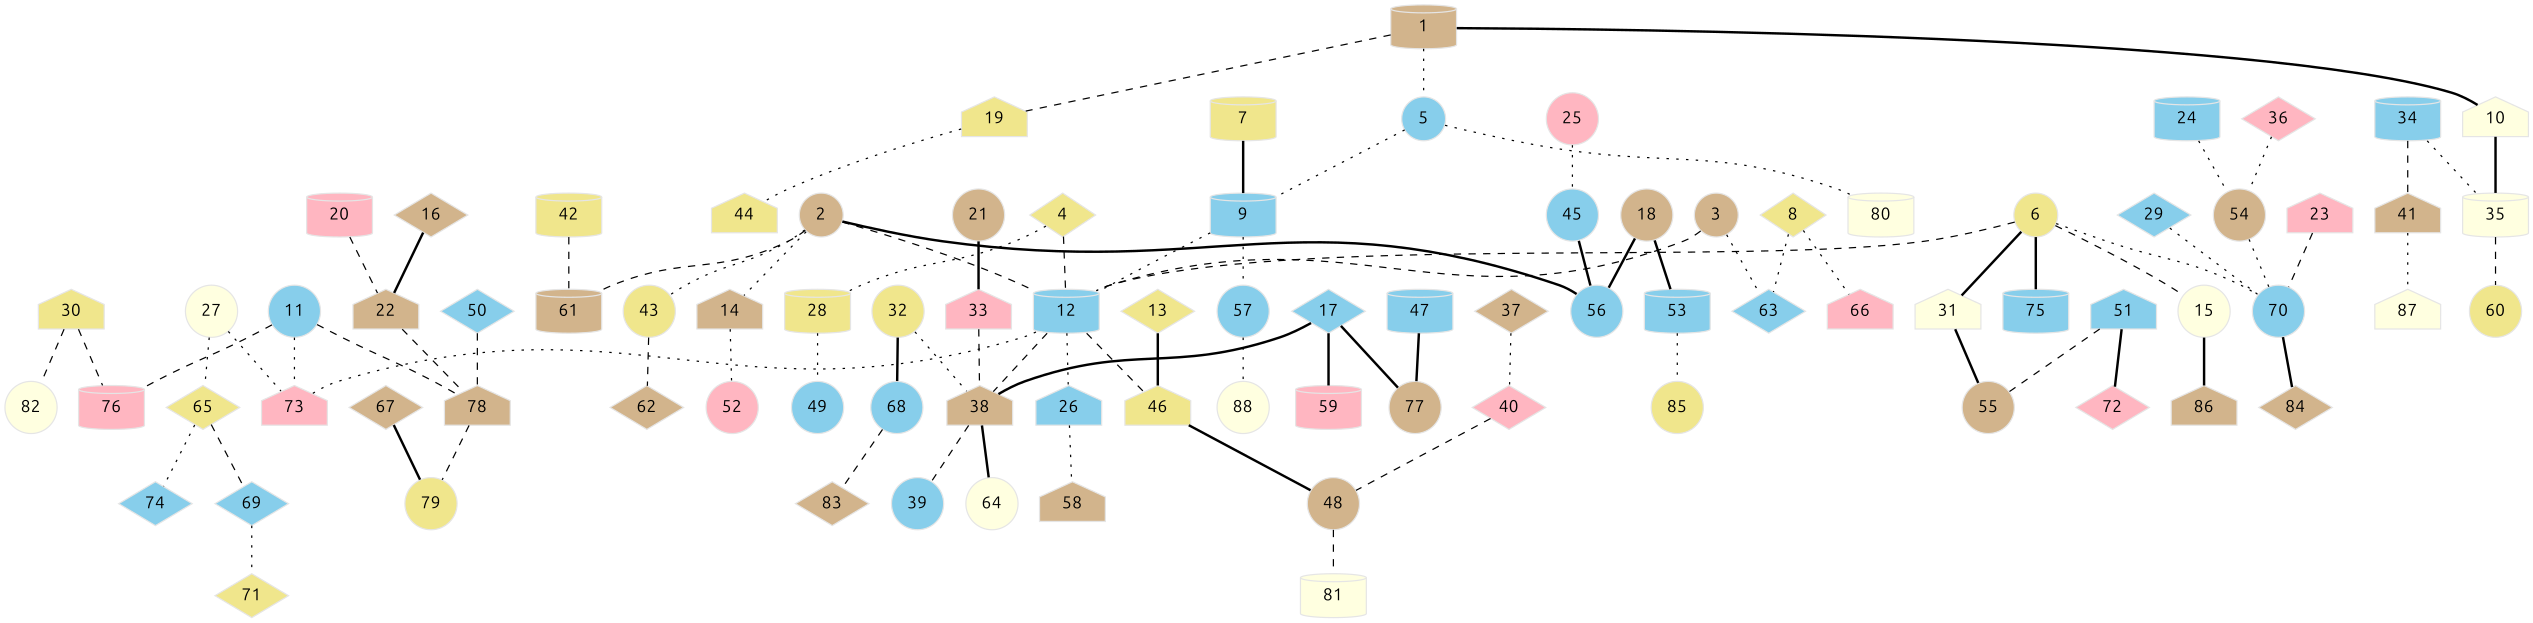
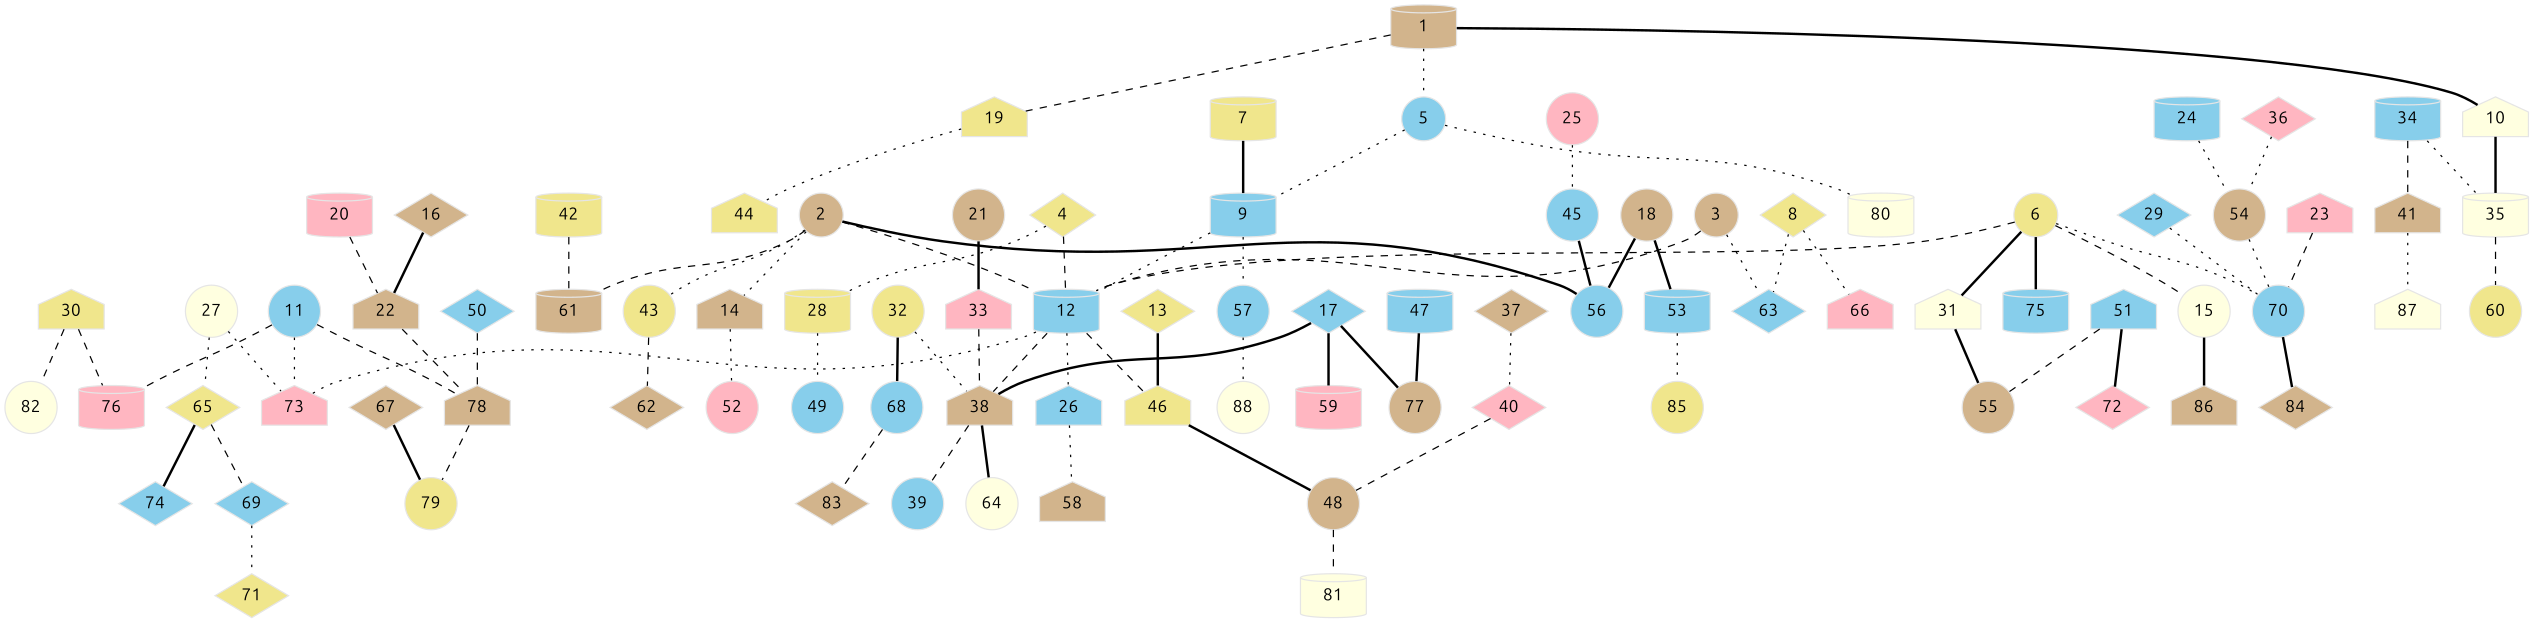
(179, 456) -> (179, 456)
